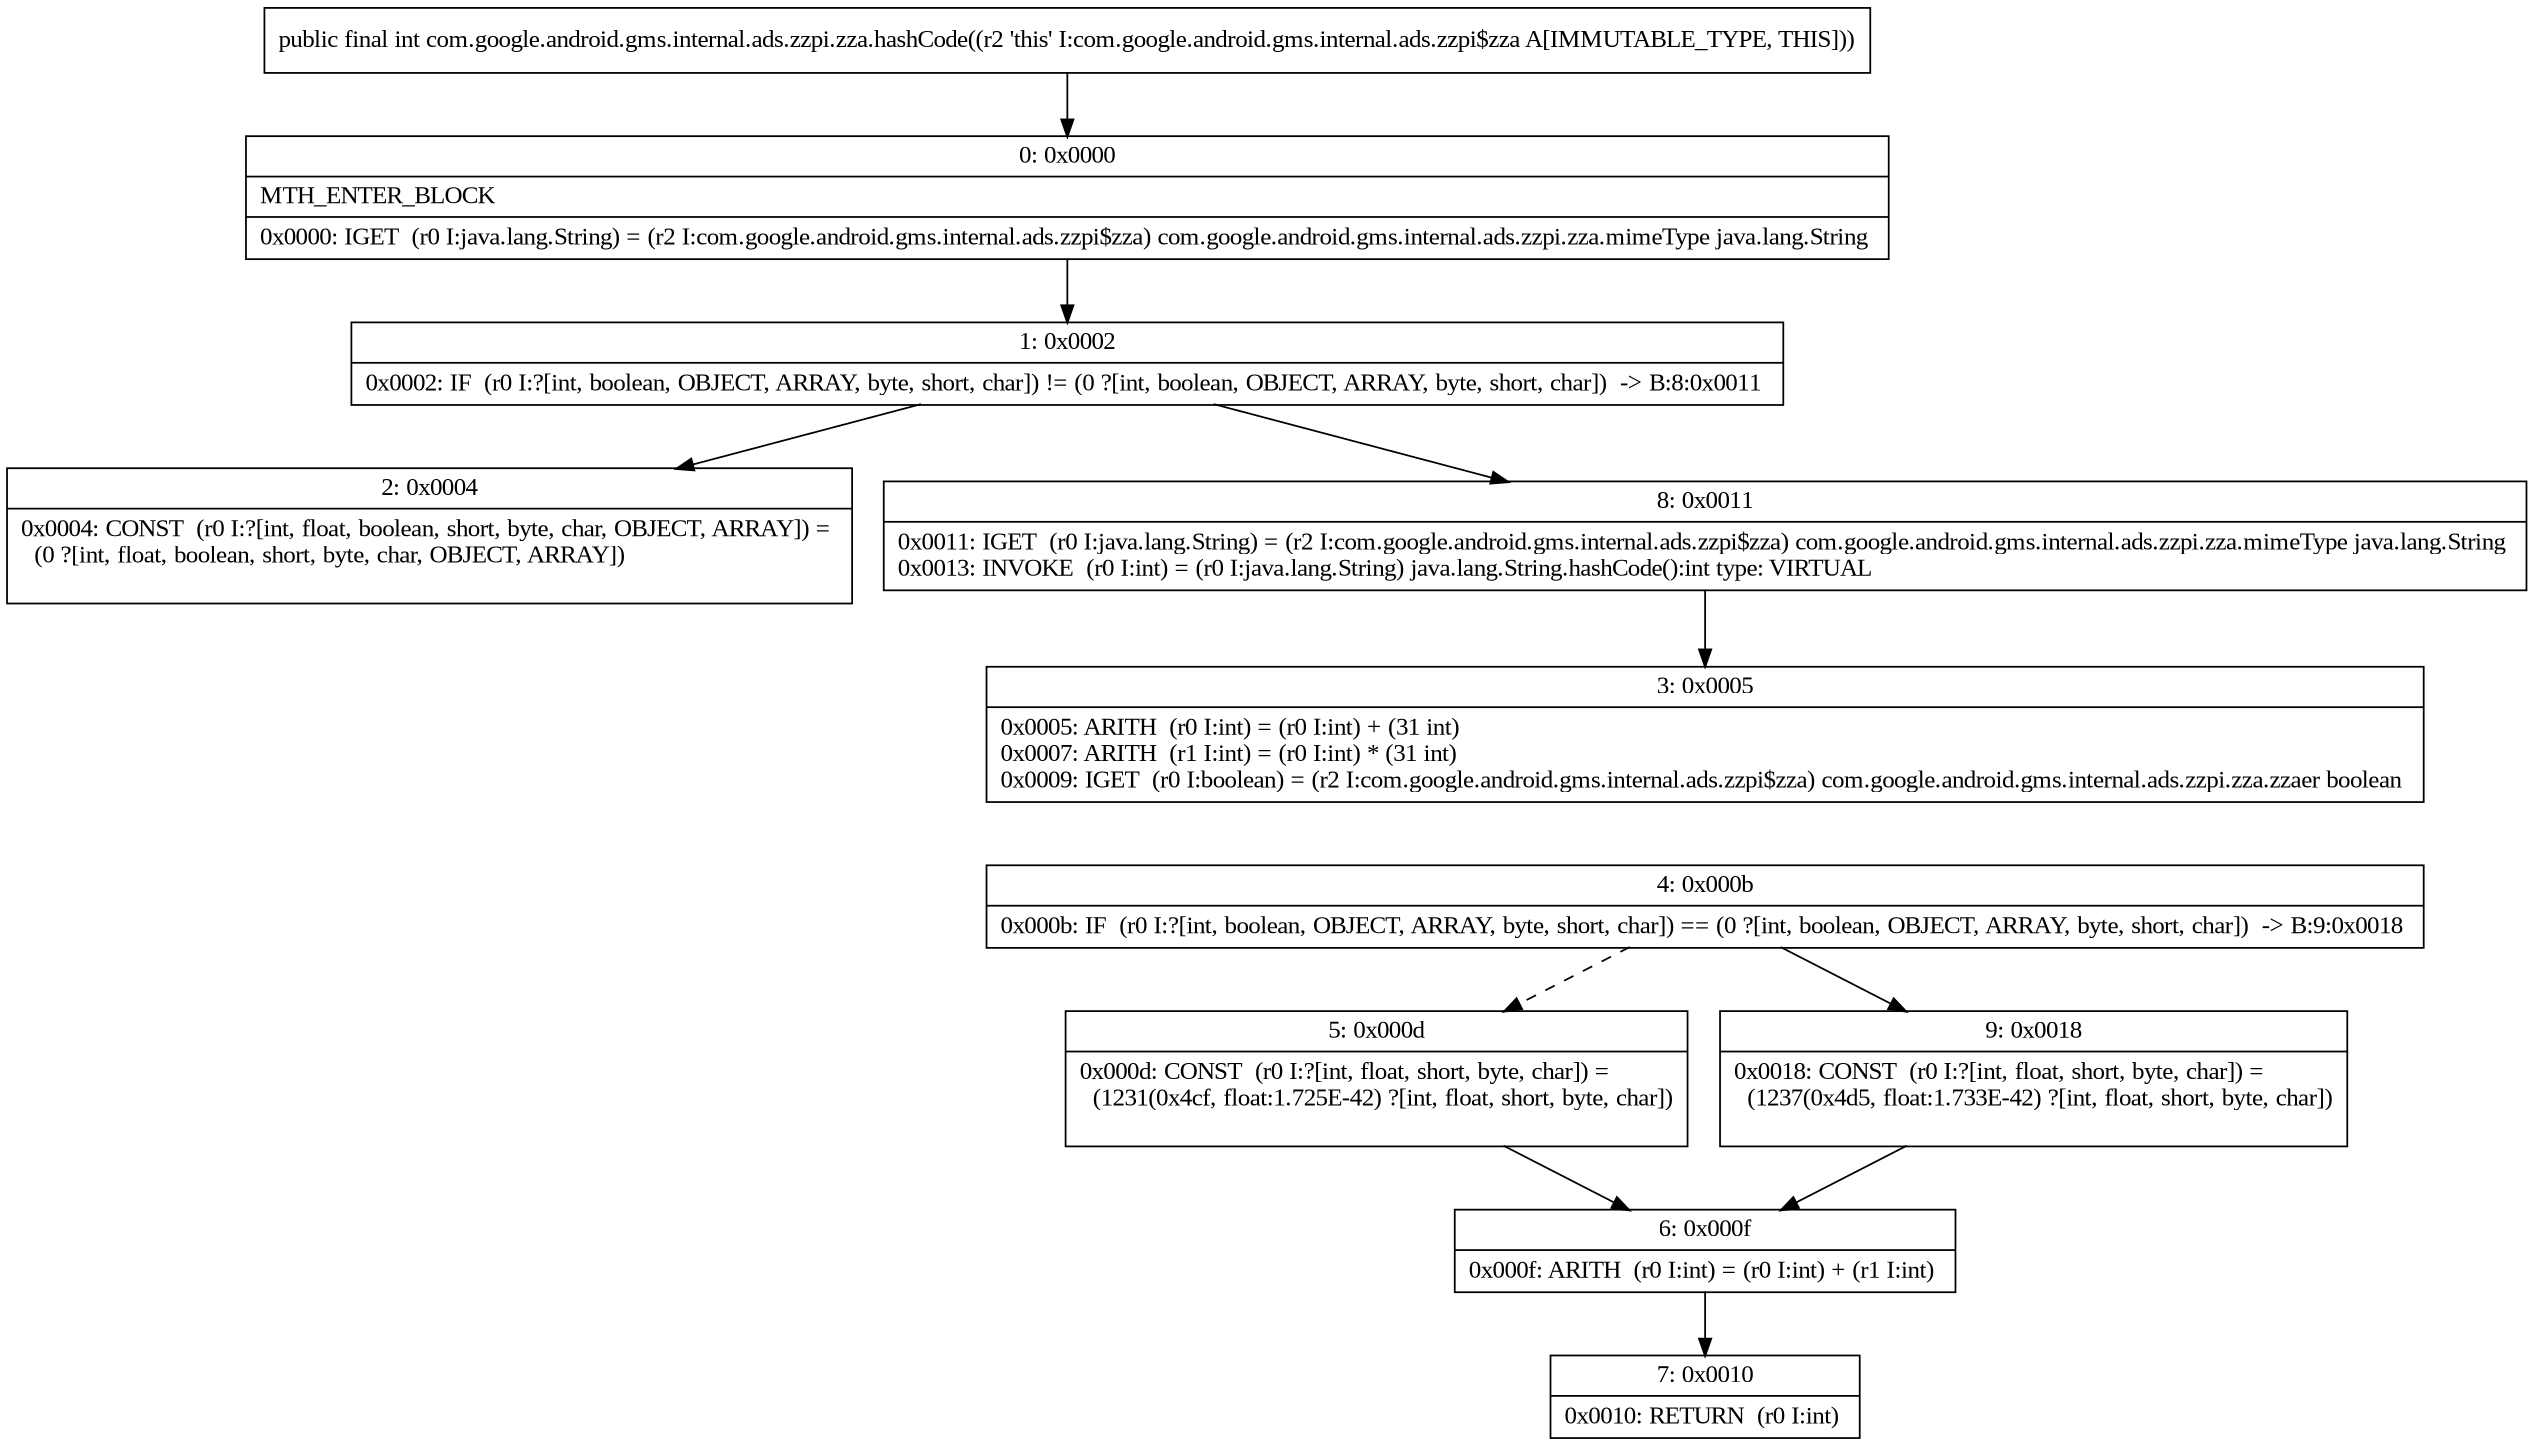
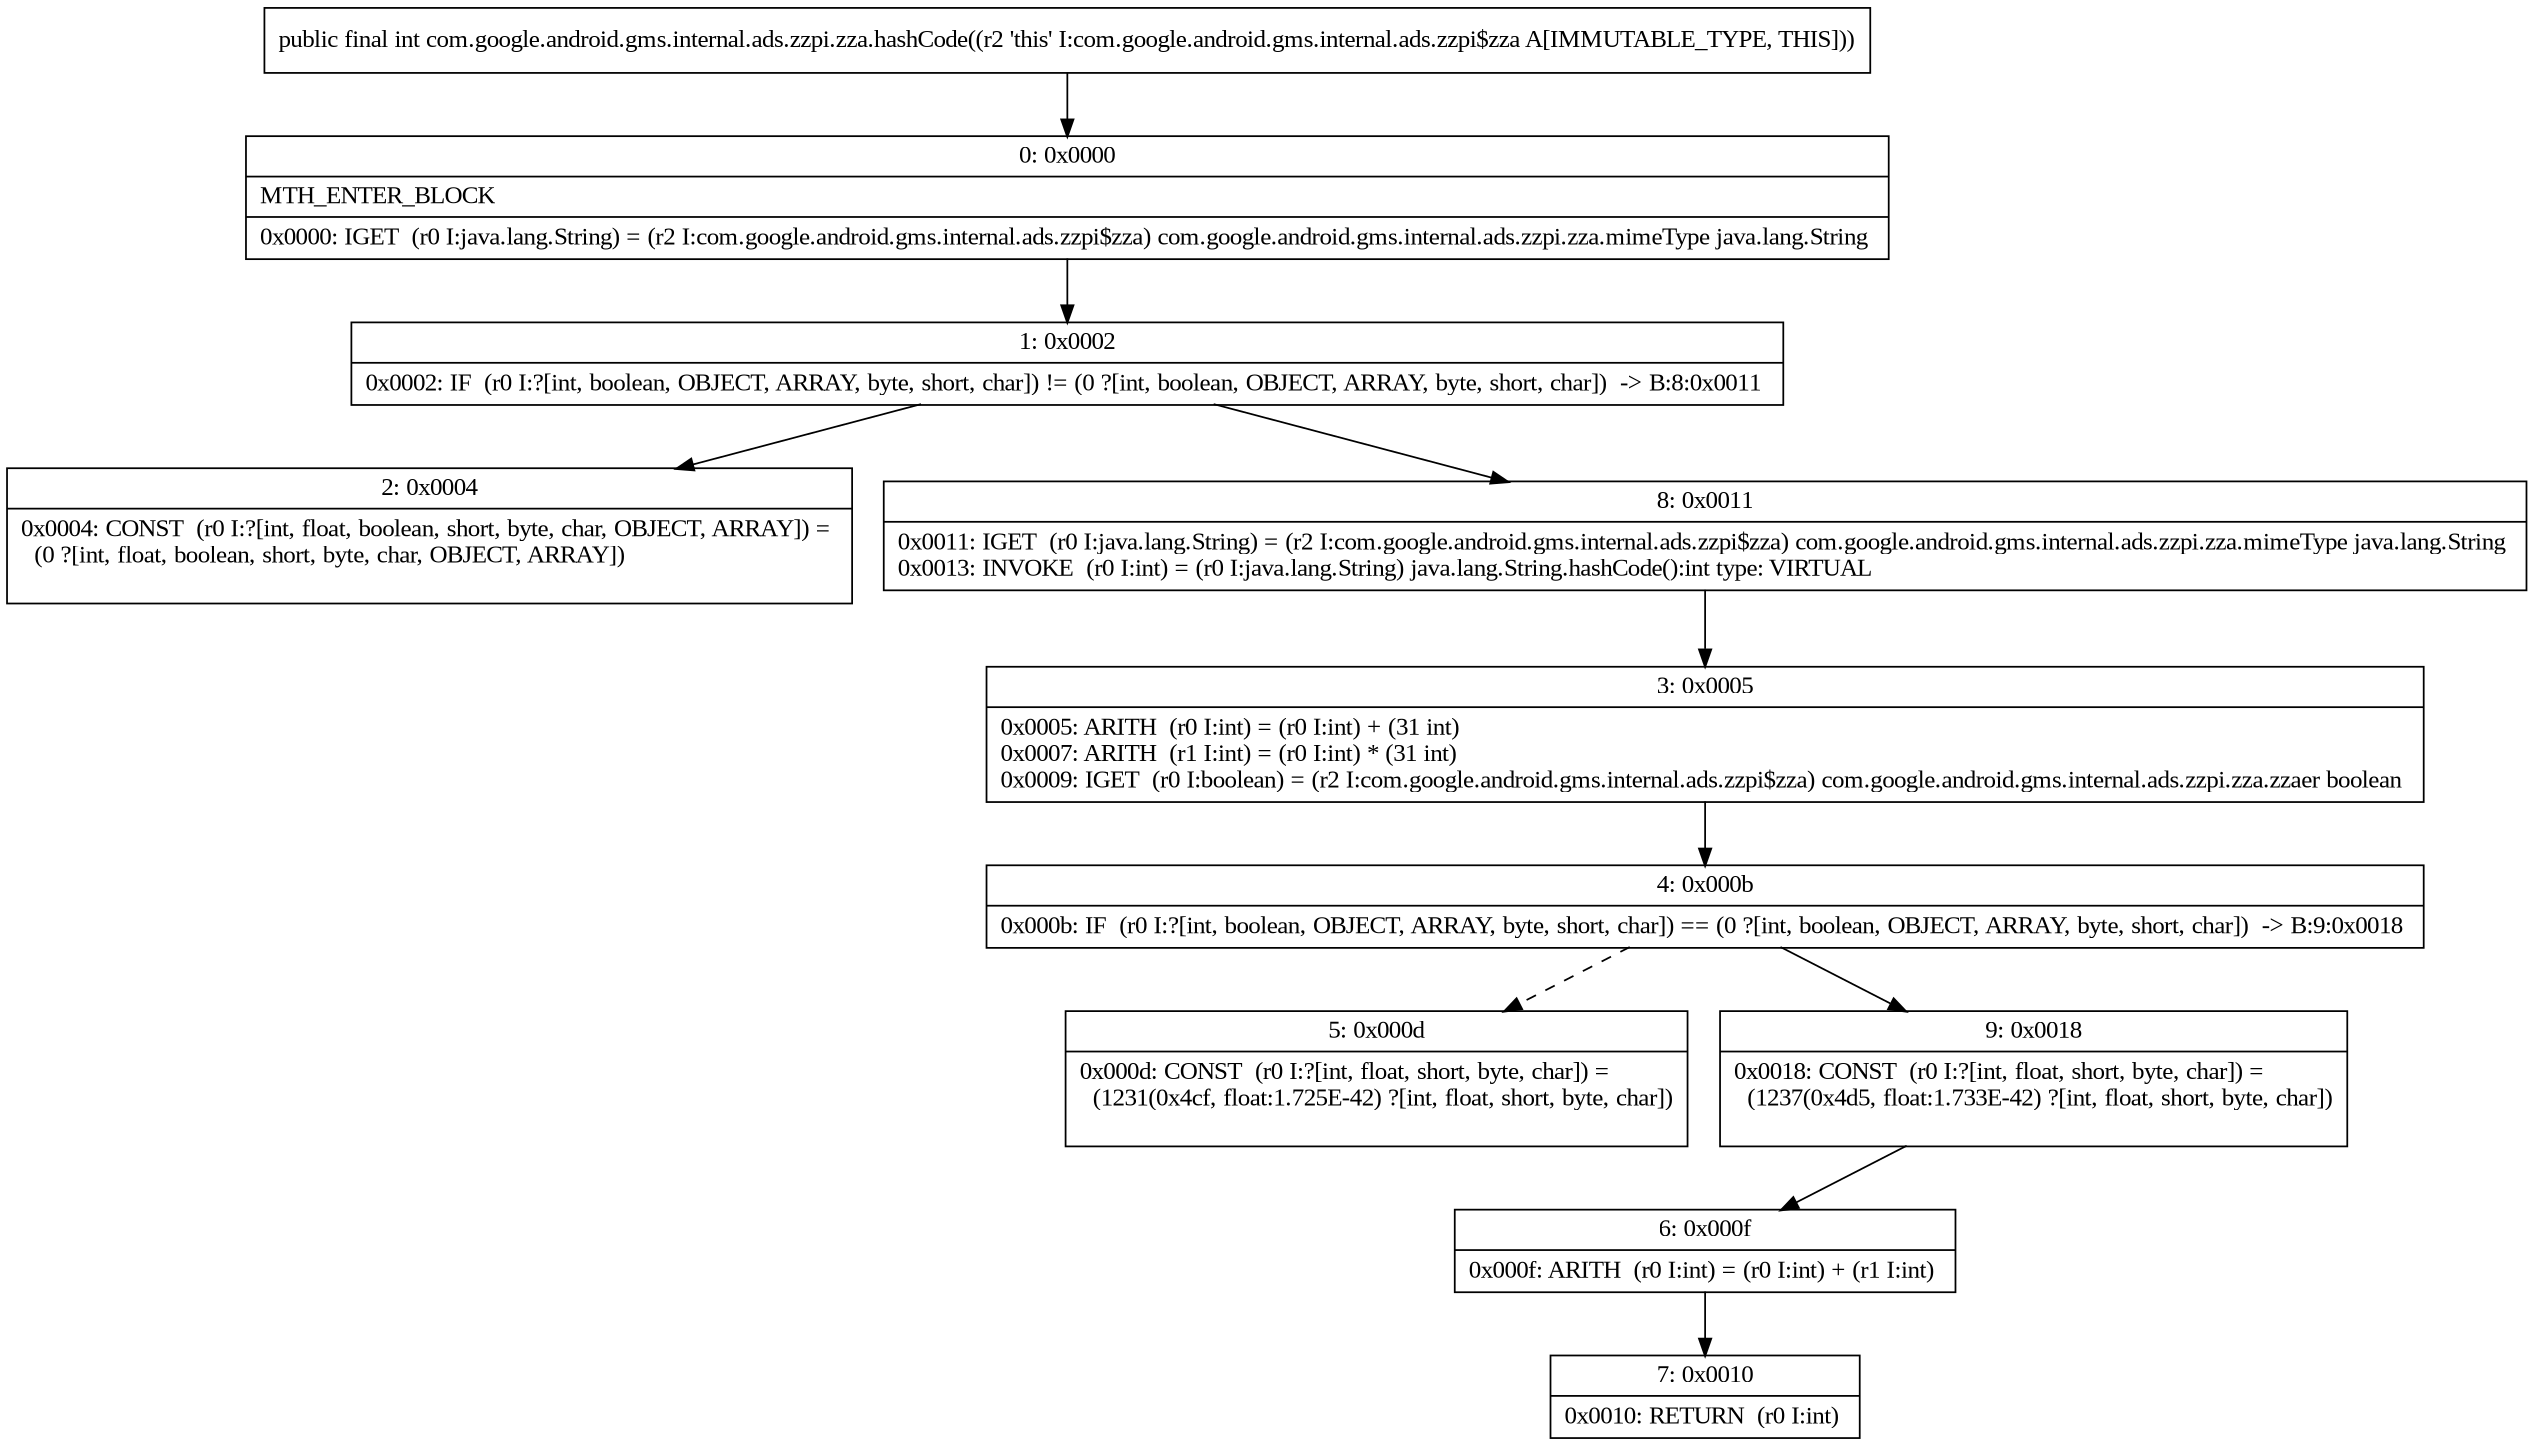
none -> (1705, 825)
(1559, 1174) -> none
